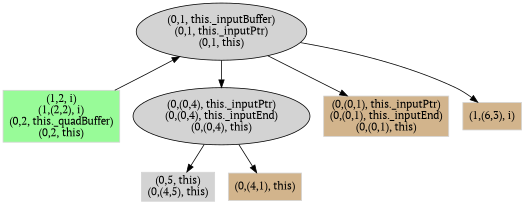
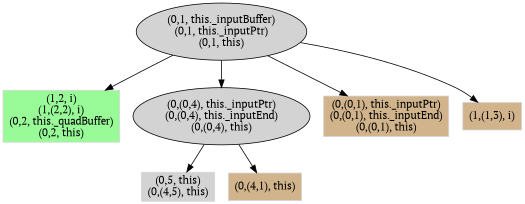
(144, 75) -> (142, 71)
(492, 116) -> (492, 116)
